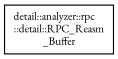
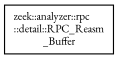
(59, 30) -> (59, 30)
